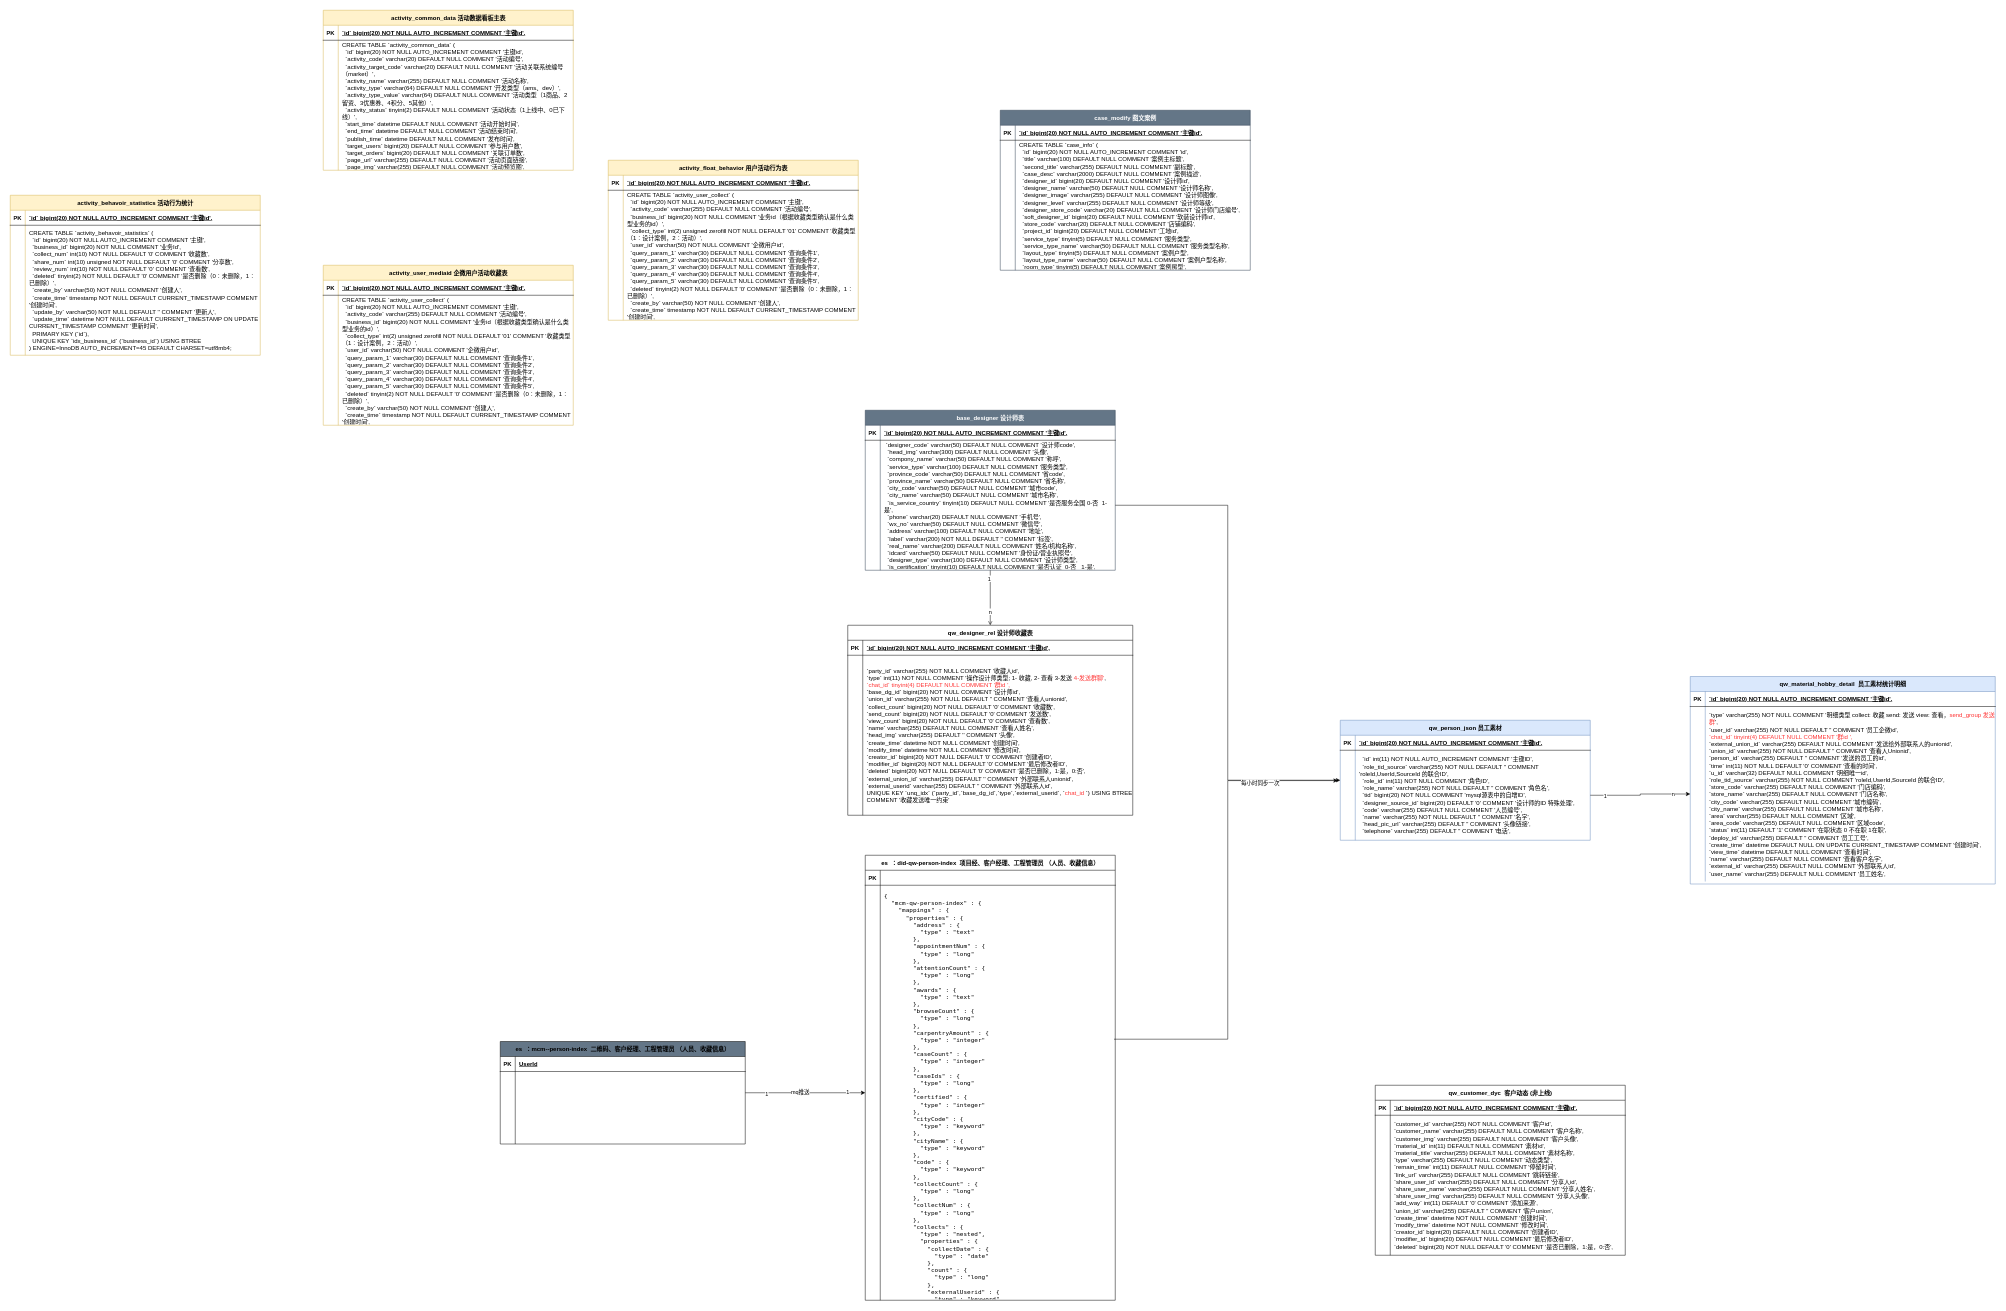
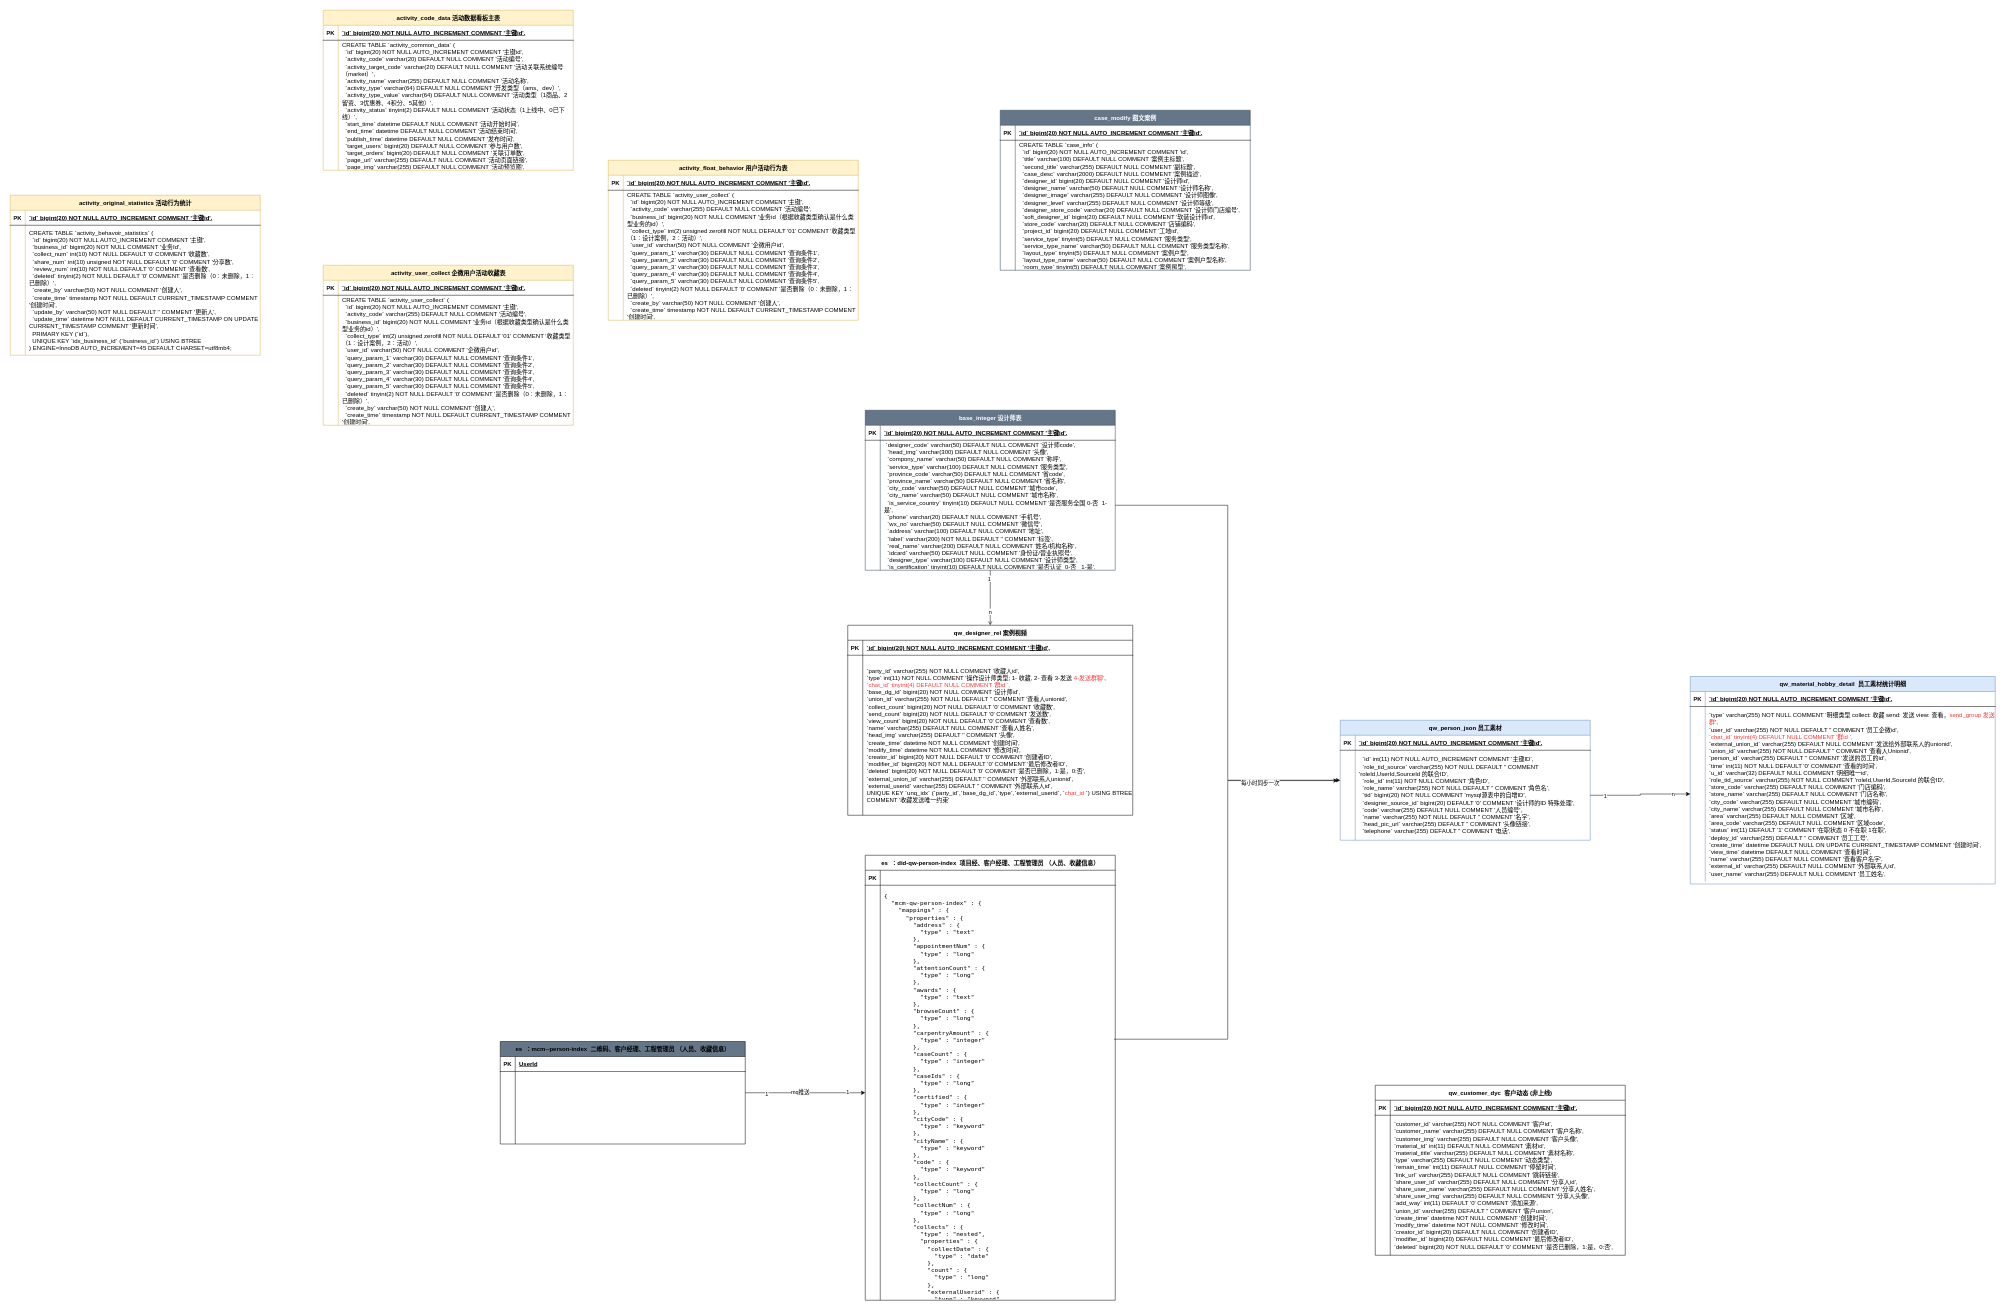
(449, 18) -> (449, 18)
(136, 203) -> (136, 203)
(449, 273) -> (449, 273)
(991, 418) -> (991, 418)
(991, 633) -> (991, 633)
